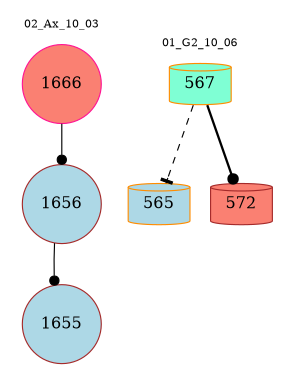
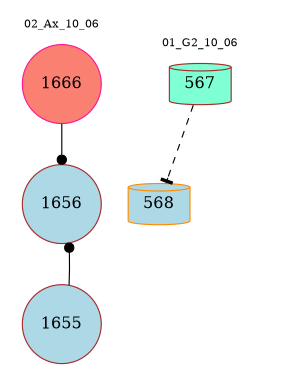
(62, 25) -> (62, 25)
(200, 84) -> (200, 84)
(159, 204) -> (159, 204)
(241, 204) -> none
(54, 259) -> (70, 269)
